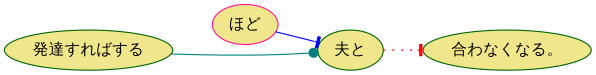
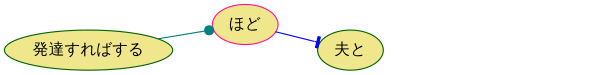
(507, 50) -> none
(240, 55) -> (181, 35)
